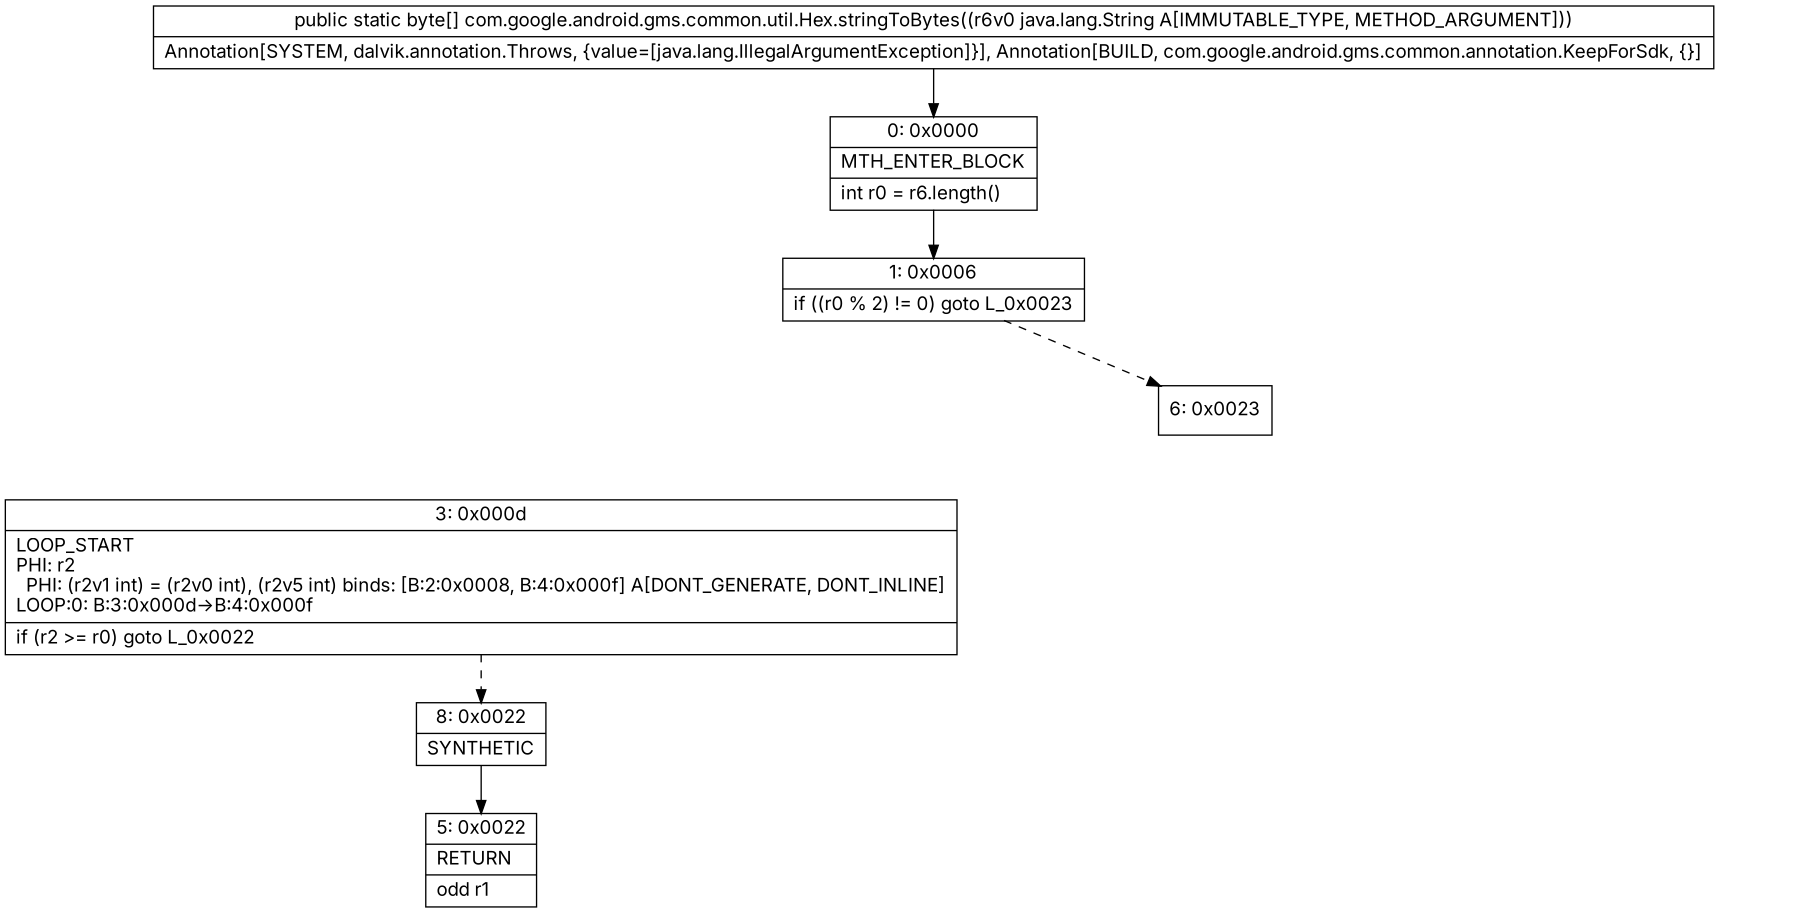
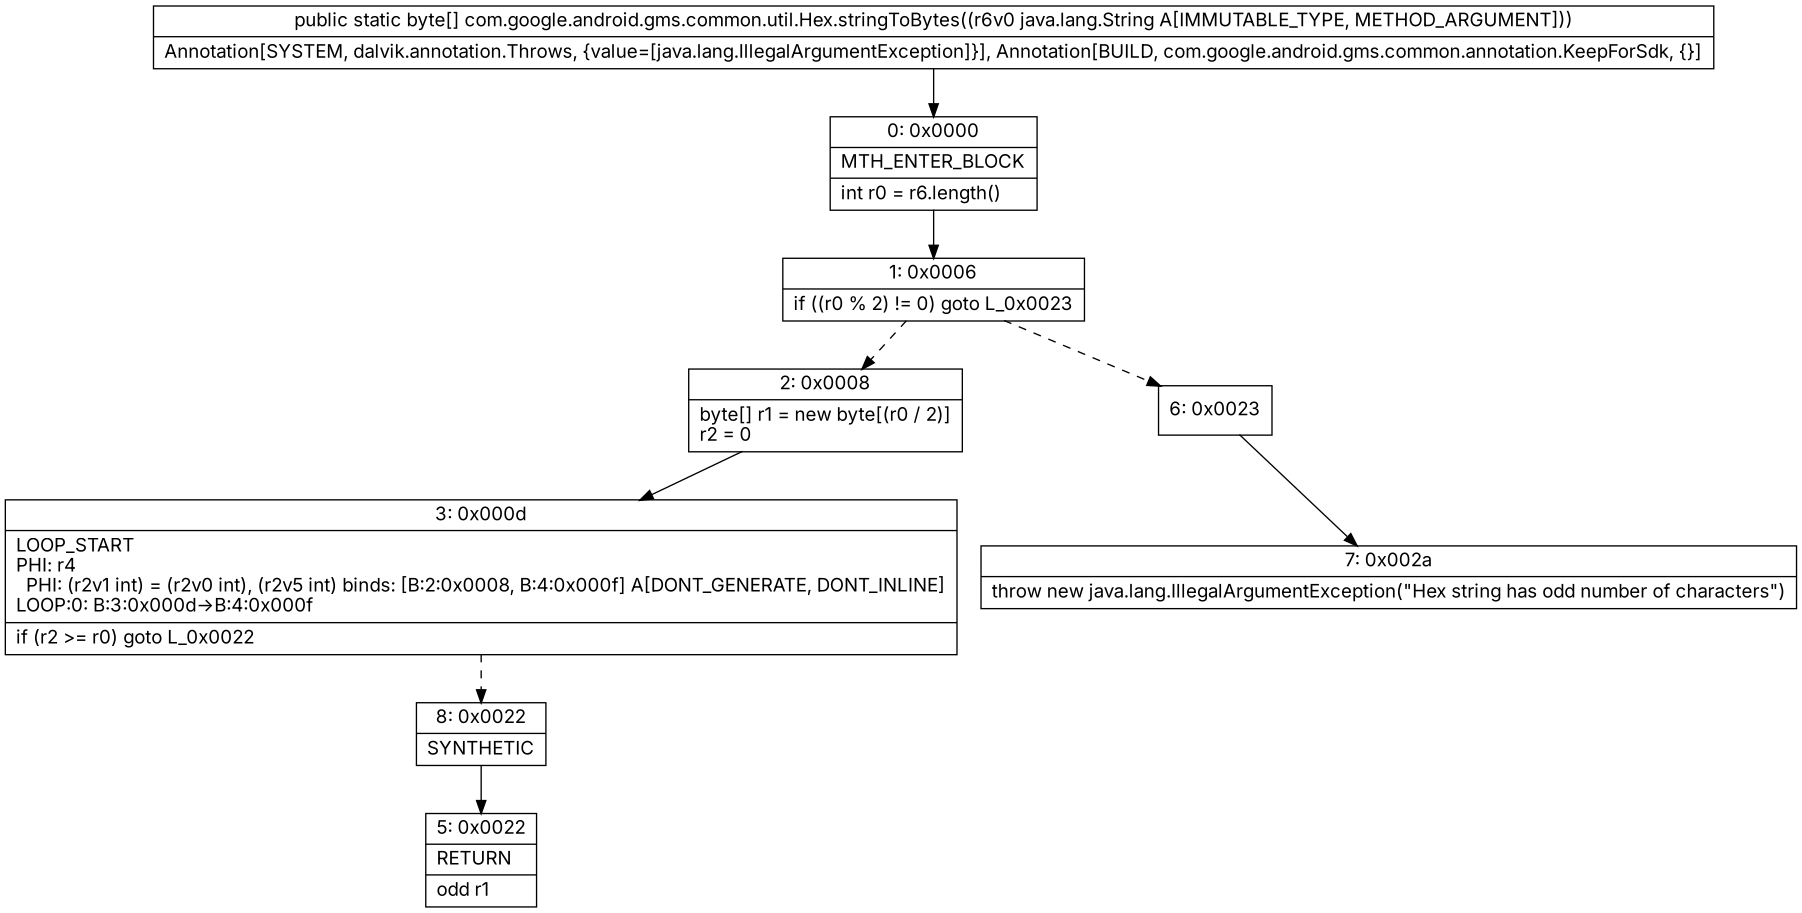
none -> (826, 410)
(49, 566) -> (49, 566)
none -> (1389, 577)
